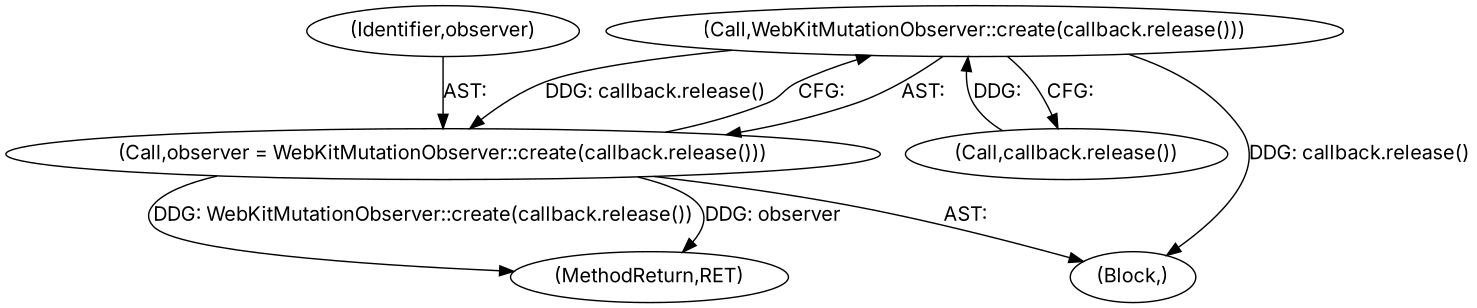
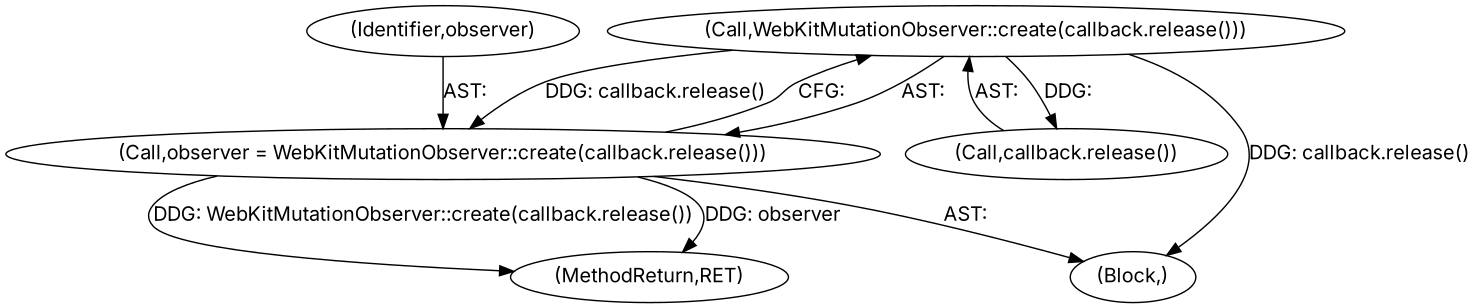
(1000, 93) -> (999, 93)
(1073, 93) -> (1071, 93)
